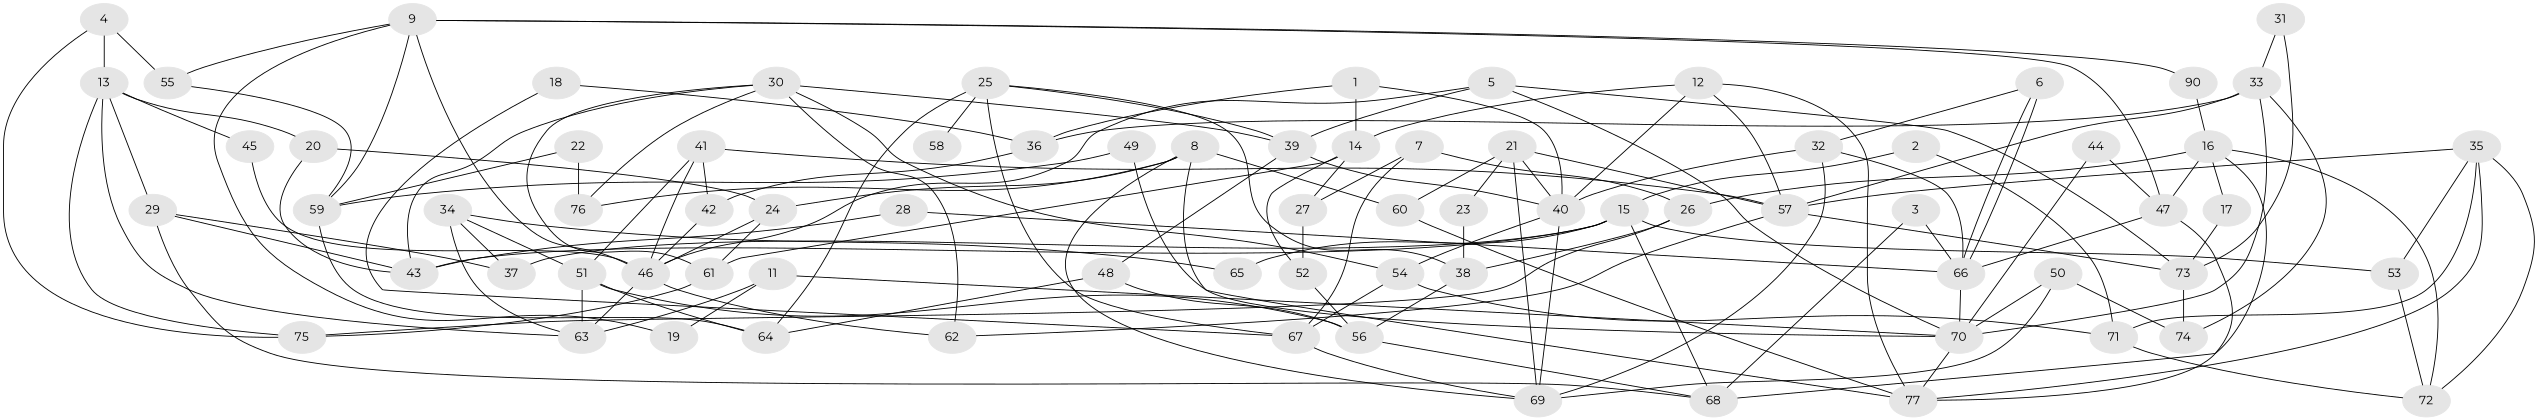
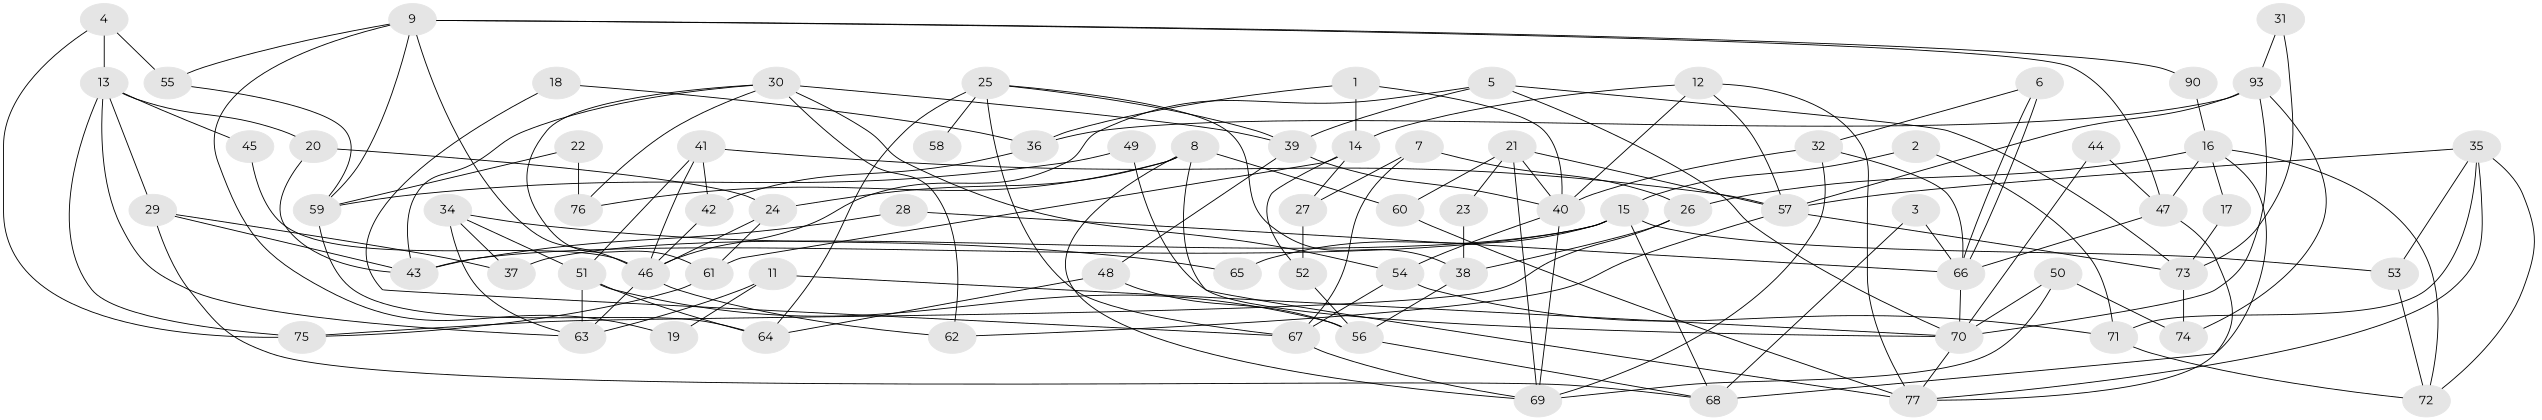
(2257, 83) -> (2257, 83)
